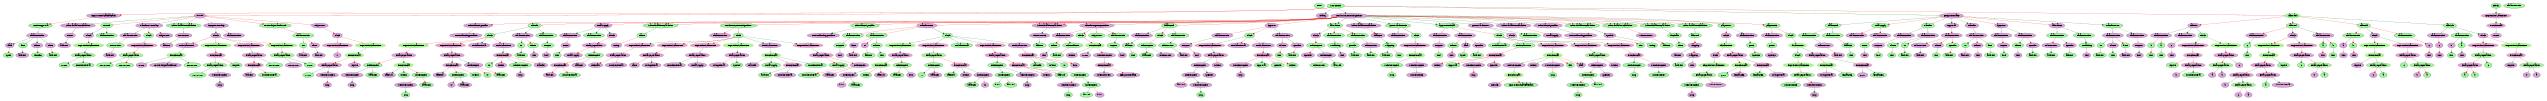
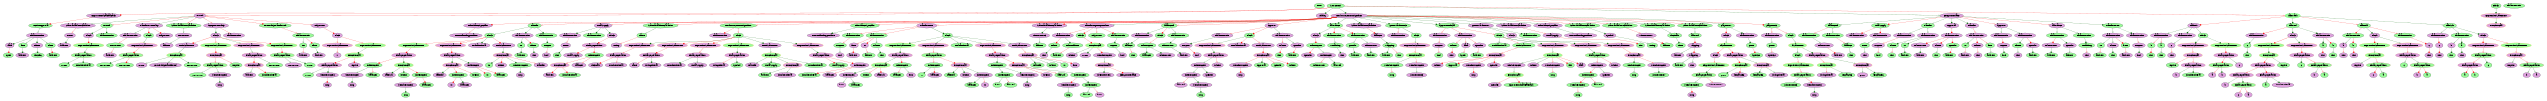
(2293, 20) -> (2293, 20)
(2496, 35) -> none
(50, 45) -> (50, 45)
(315, 45) -> (315, 45)
